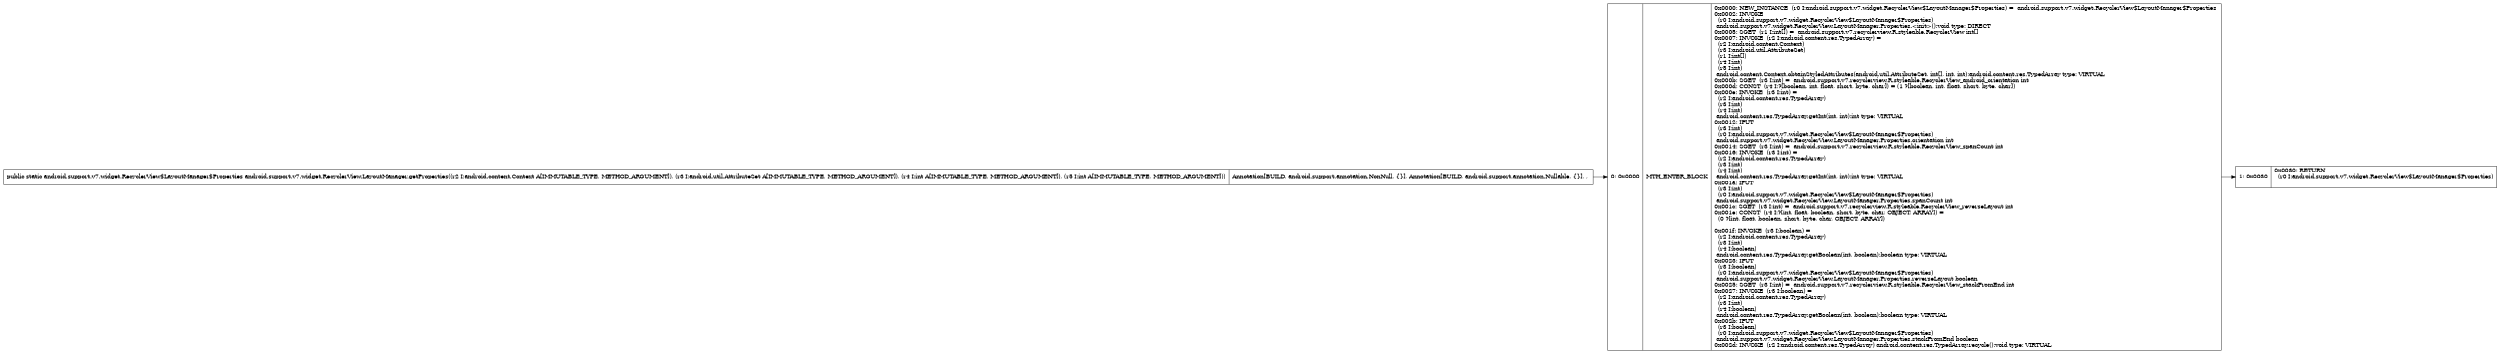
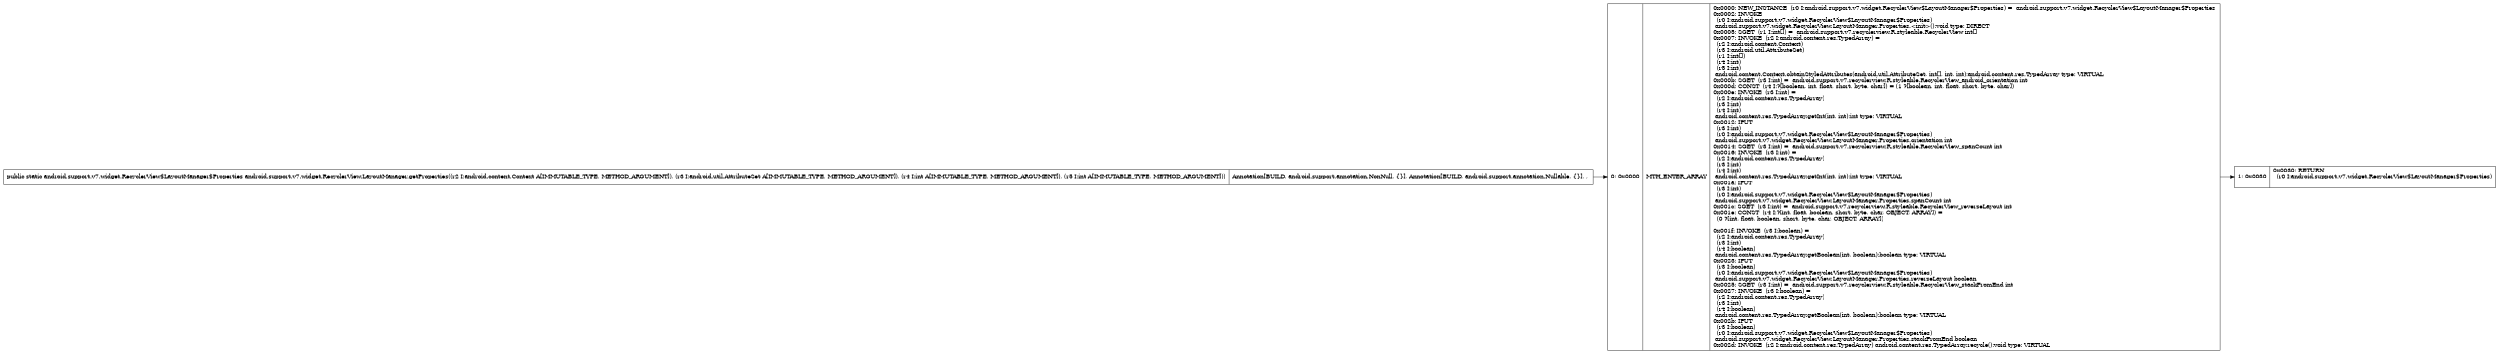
(1677, 177) -> (1676, 177)
